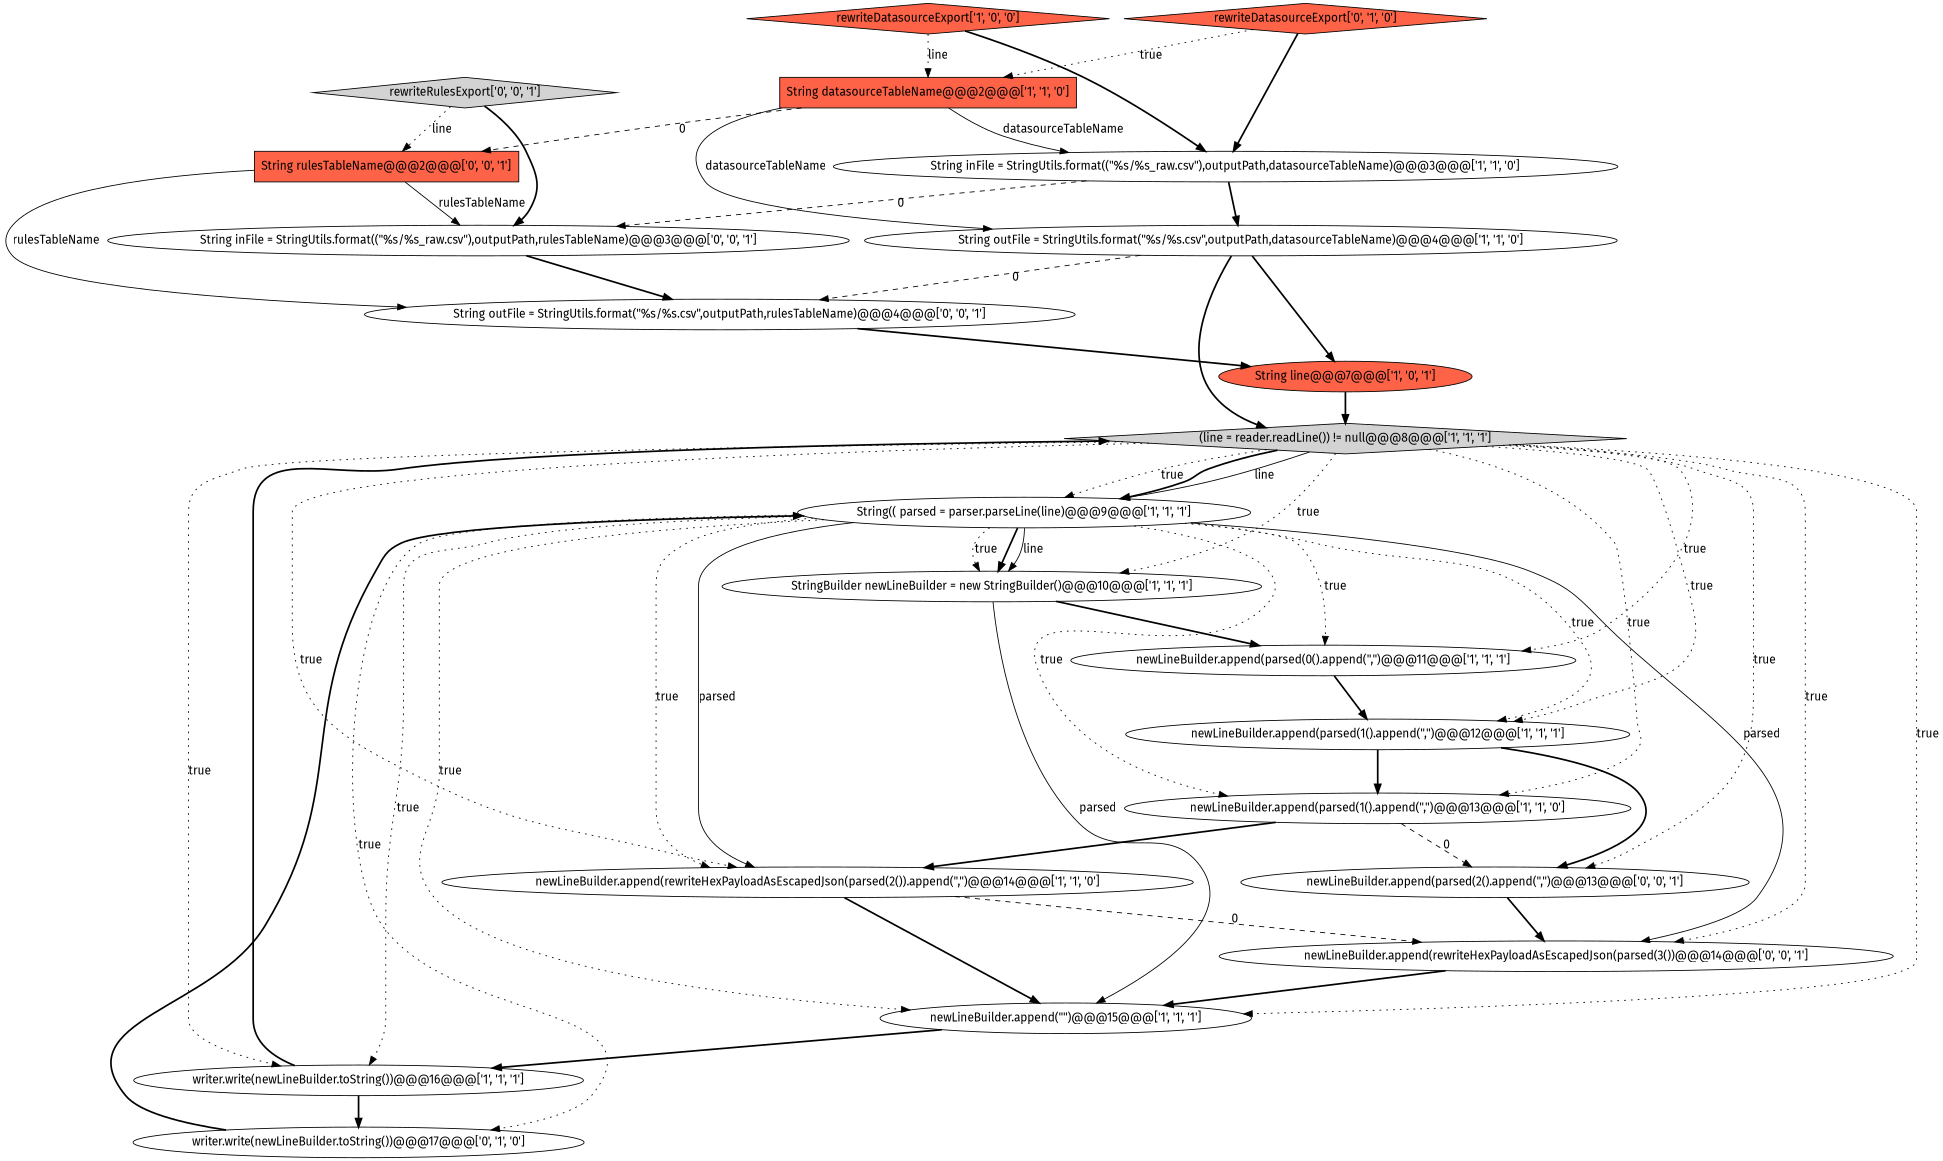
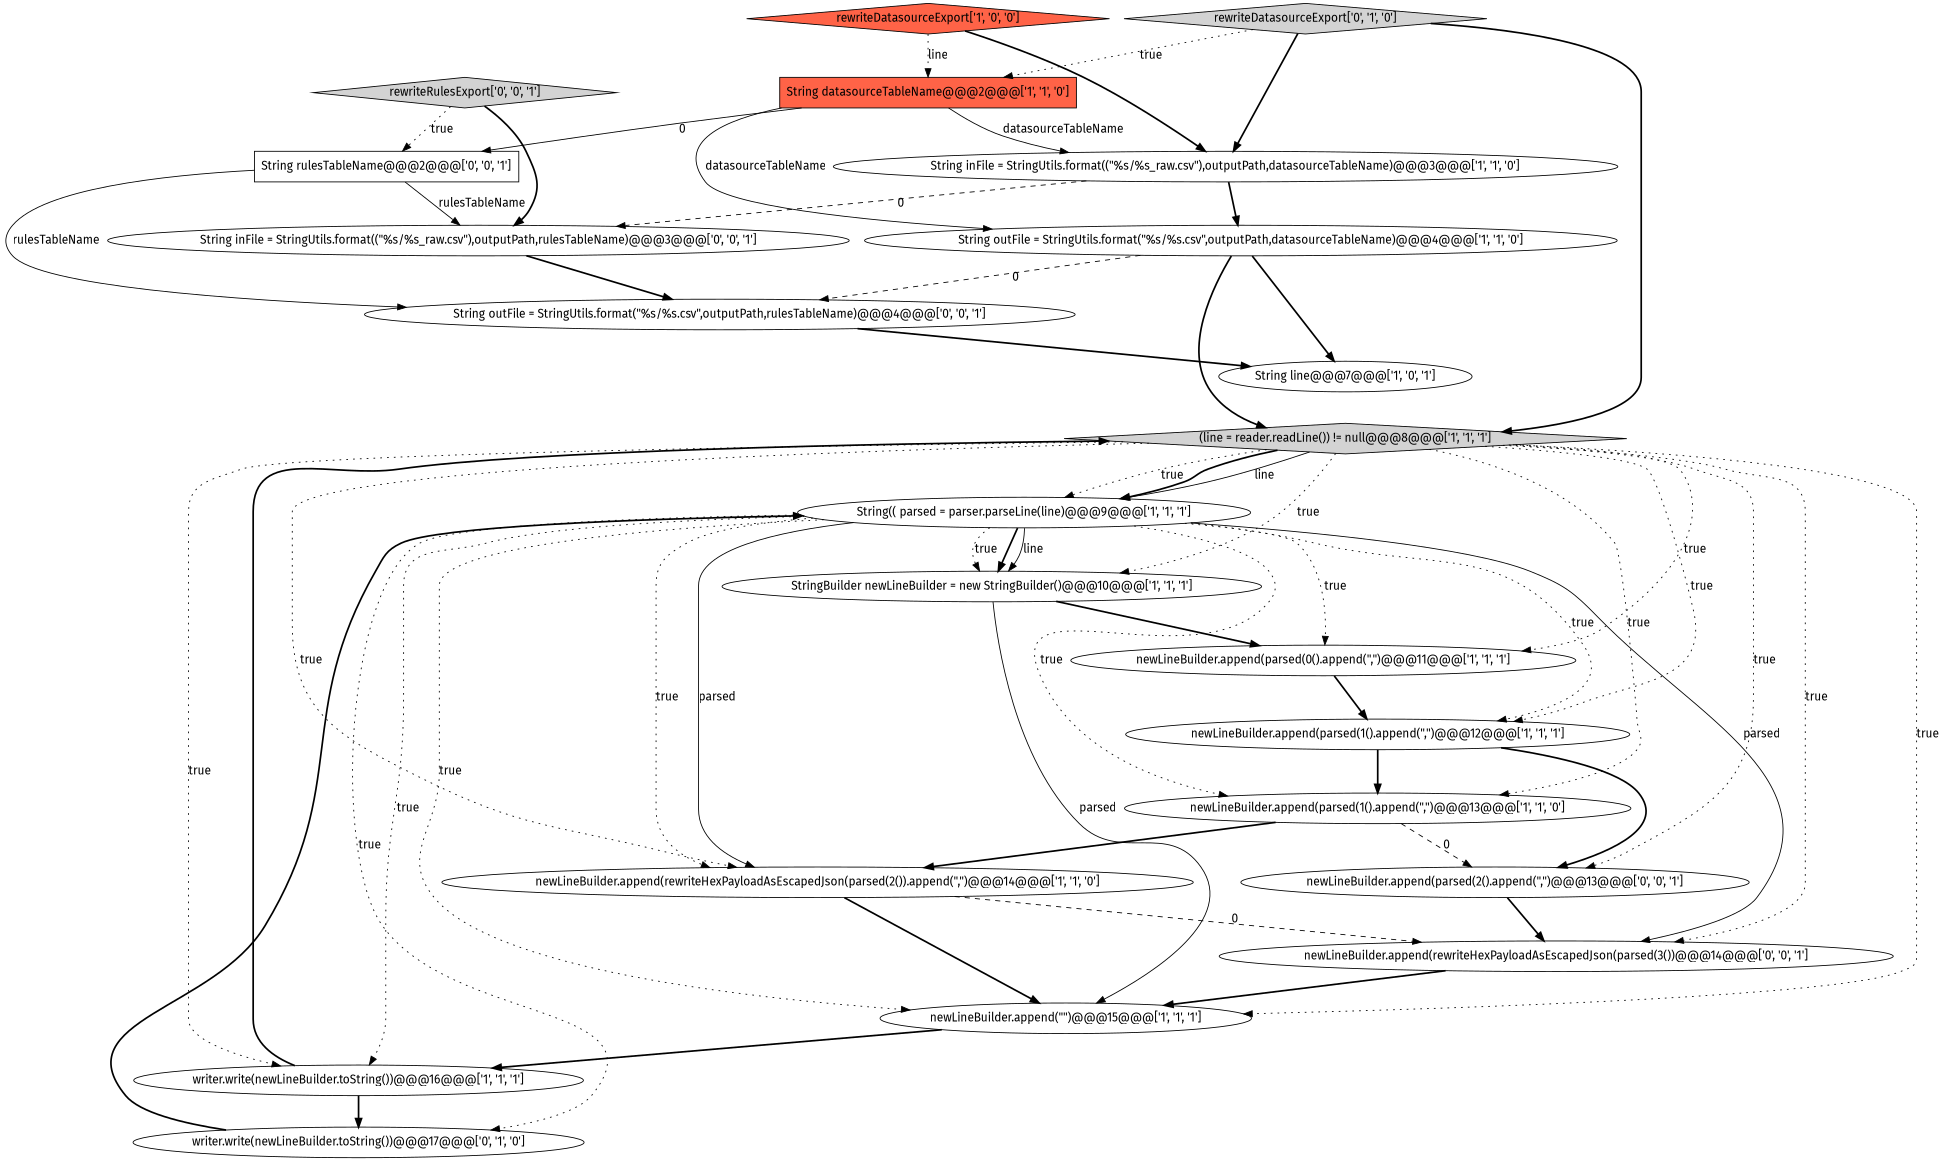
(1305, 19) -> (1305, 19)
(646, 128) -> (646, 128)
(442, 130) -> (442, 130)
(387, 167) -> (387, 167)
(1345, 377) -> (1345, 377)
(1345, 403) -> (1641, 193)
